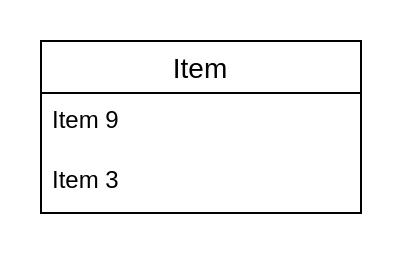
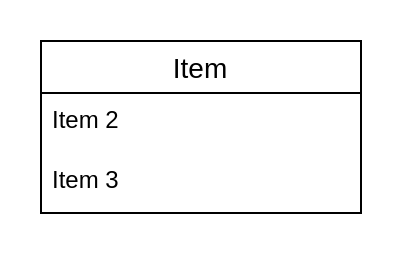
(89, 120) -> (89, 120)
